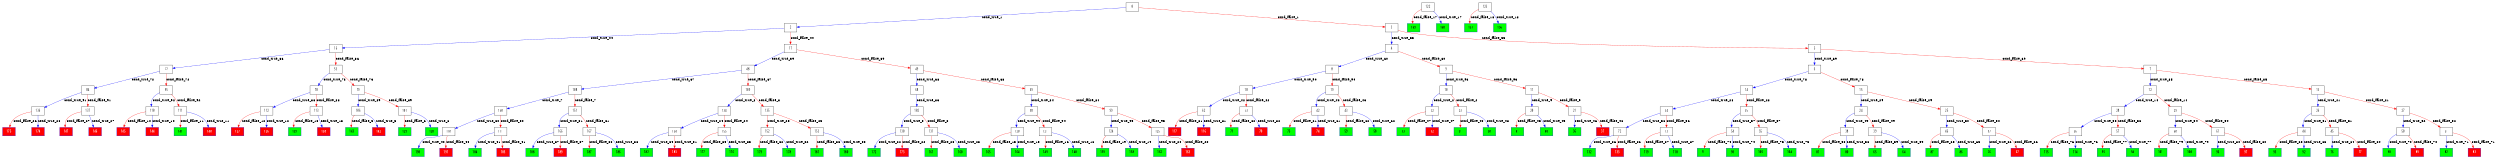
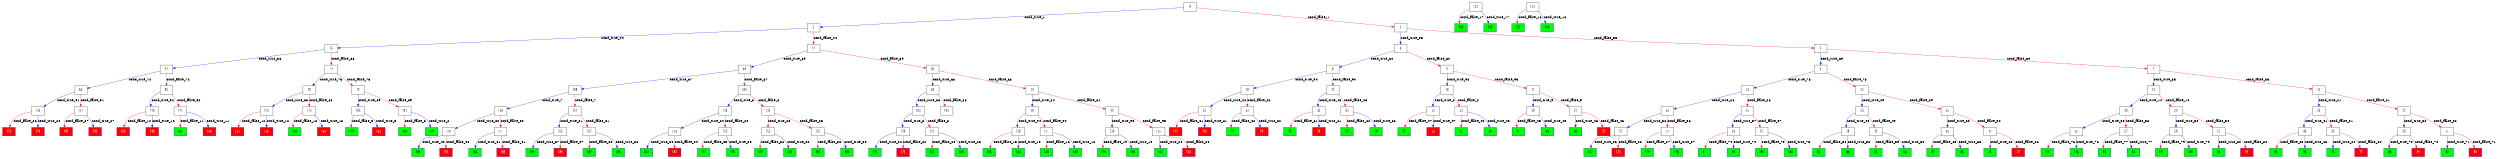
none -> (947, 111)
(686, 142) -> (686, 142)
